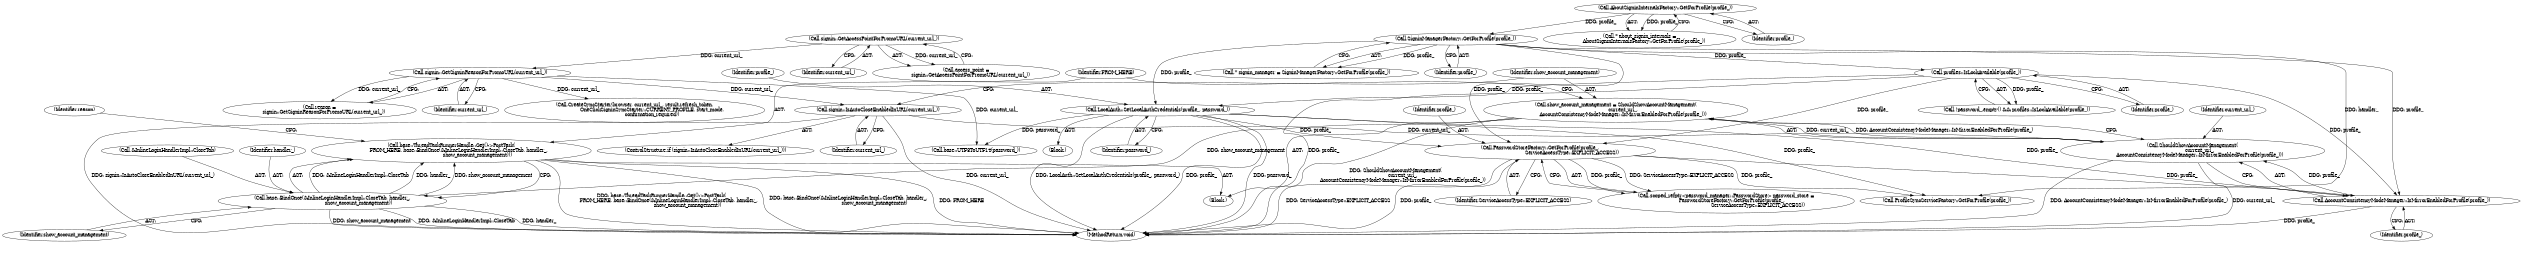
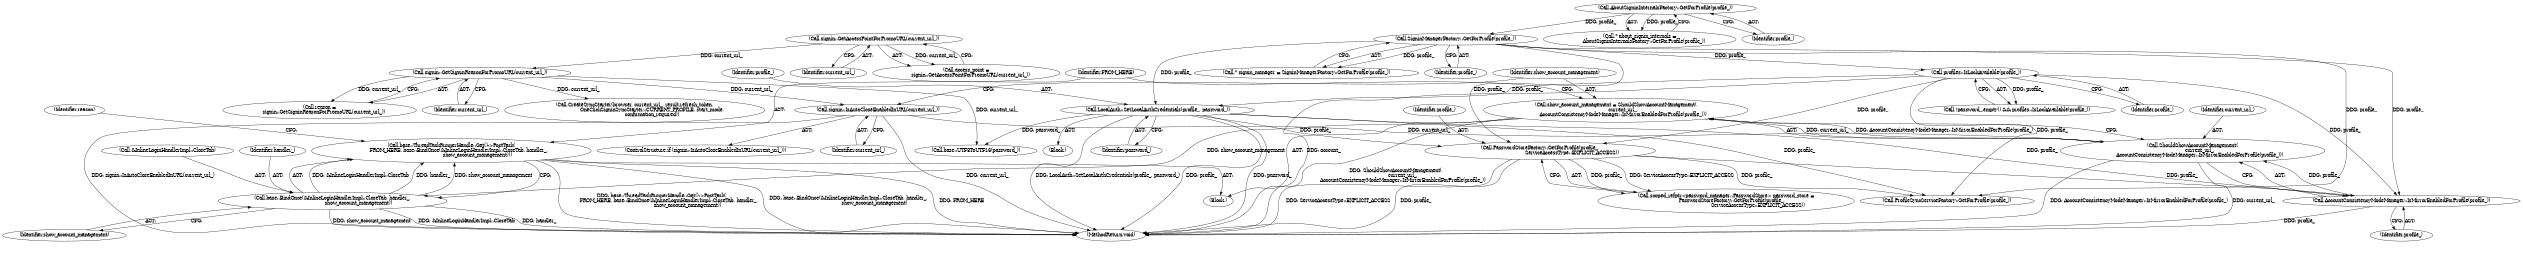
(2361, 110) -> (2361, 110)
none -> (2034, 129)
(976, 151) -> (976, 151)
(1324, 151) -> (1324, 151)
(1513, 201) -> none
